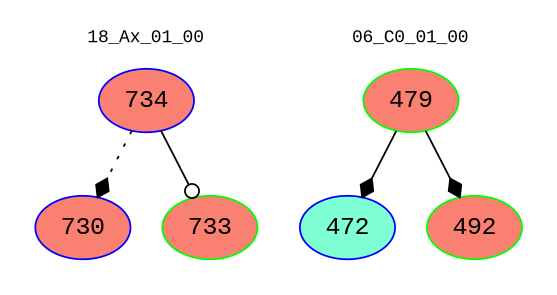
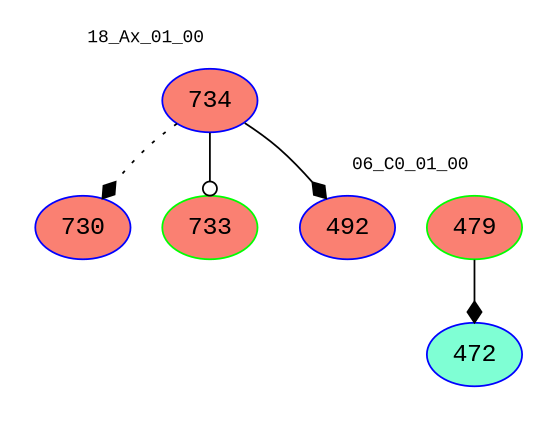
(438, 155) -> (297, 166)
(474, 228) -> (347, 228)
